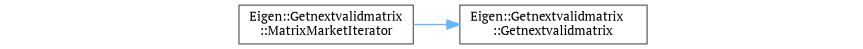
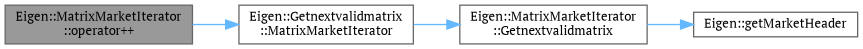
none -> (99, 25)
(553, 25) -> (553, 25)
none -> (776, 25)
